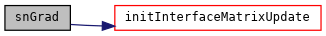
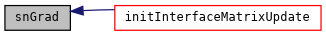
(86, 25) -> (99, 10)
